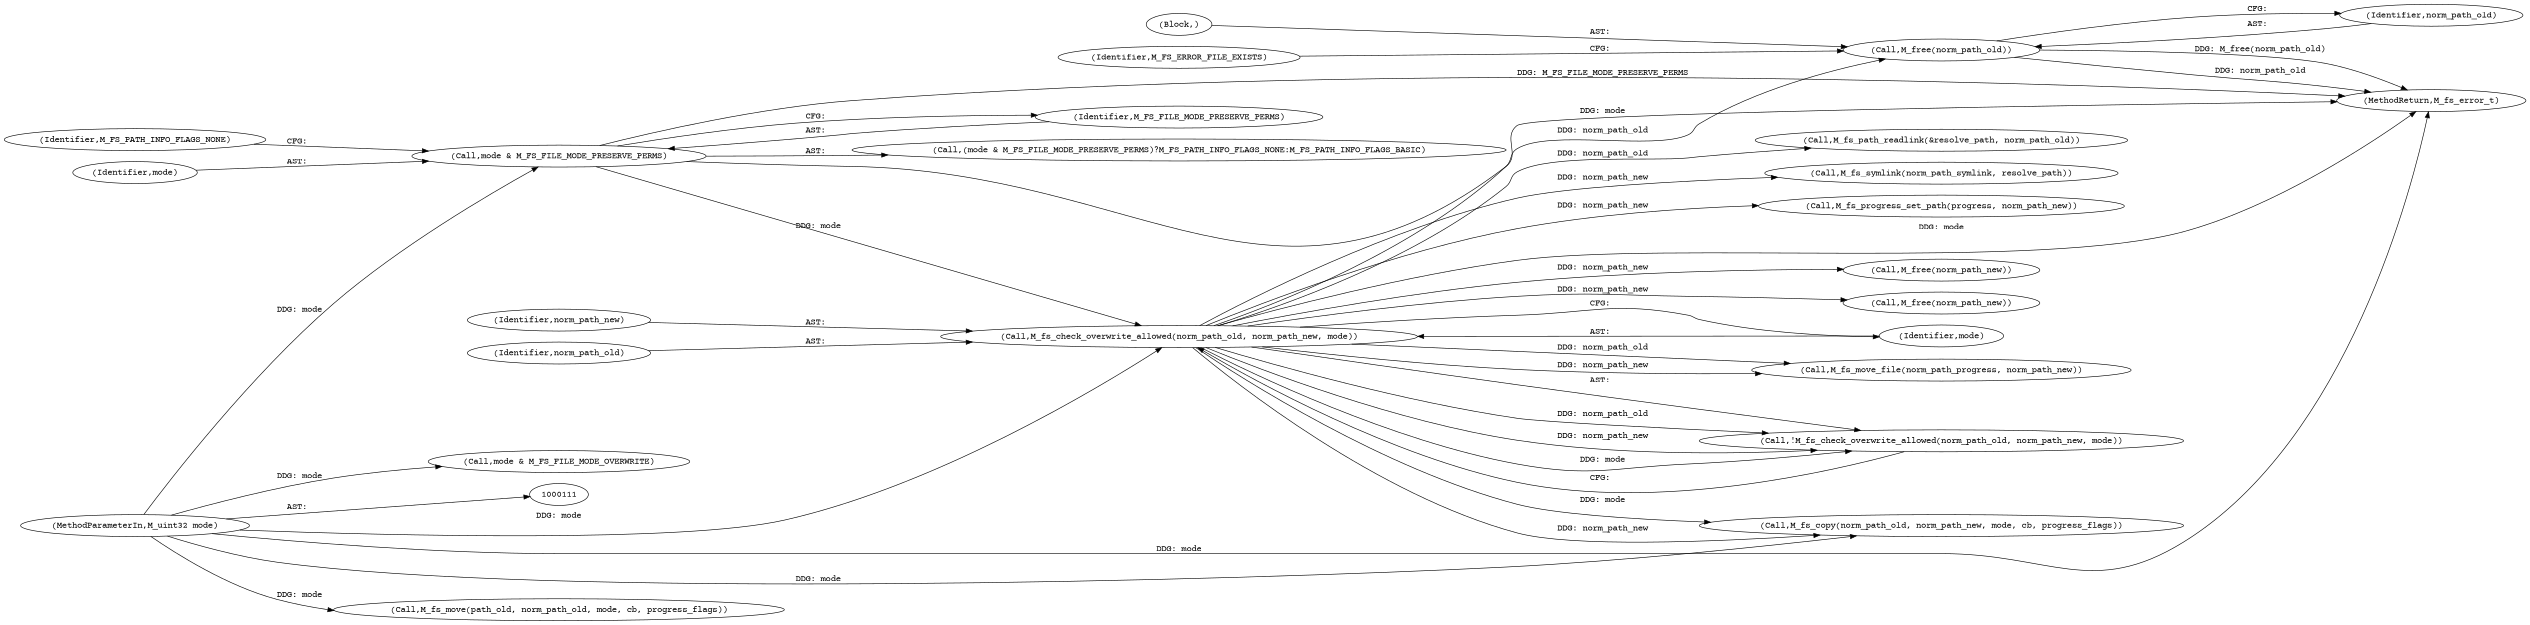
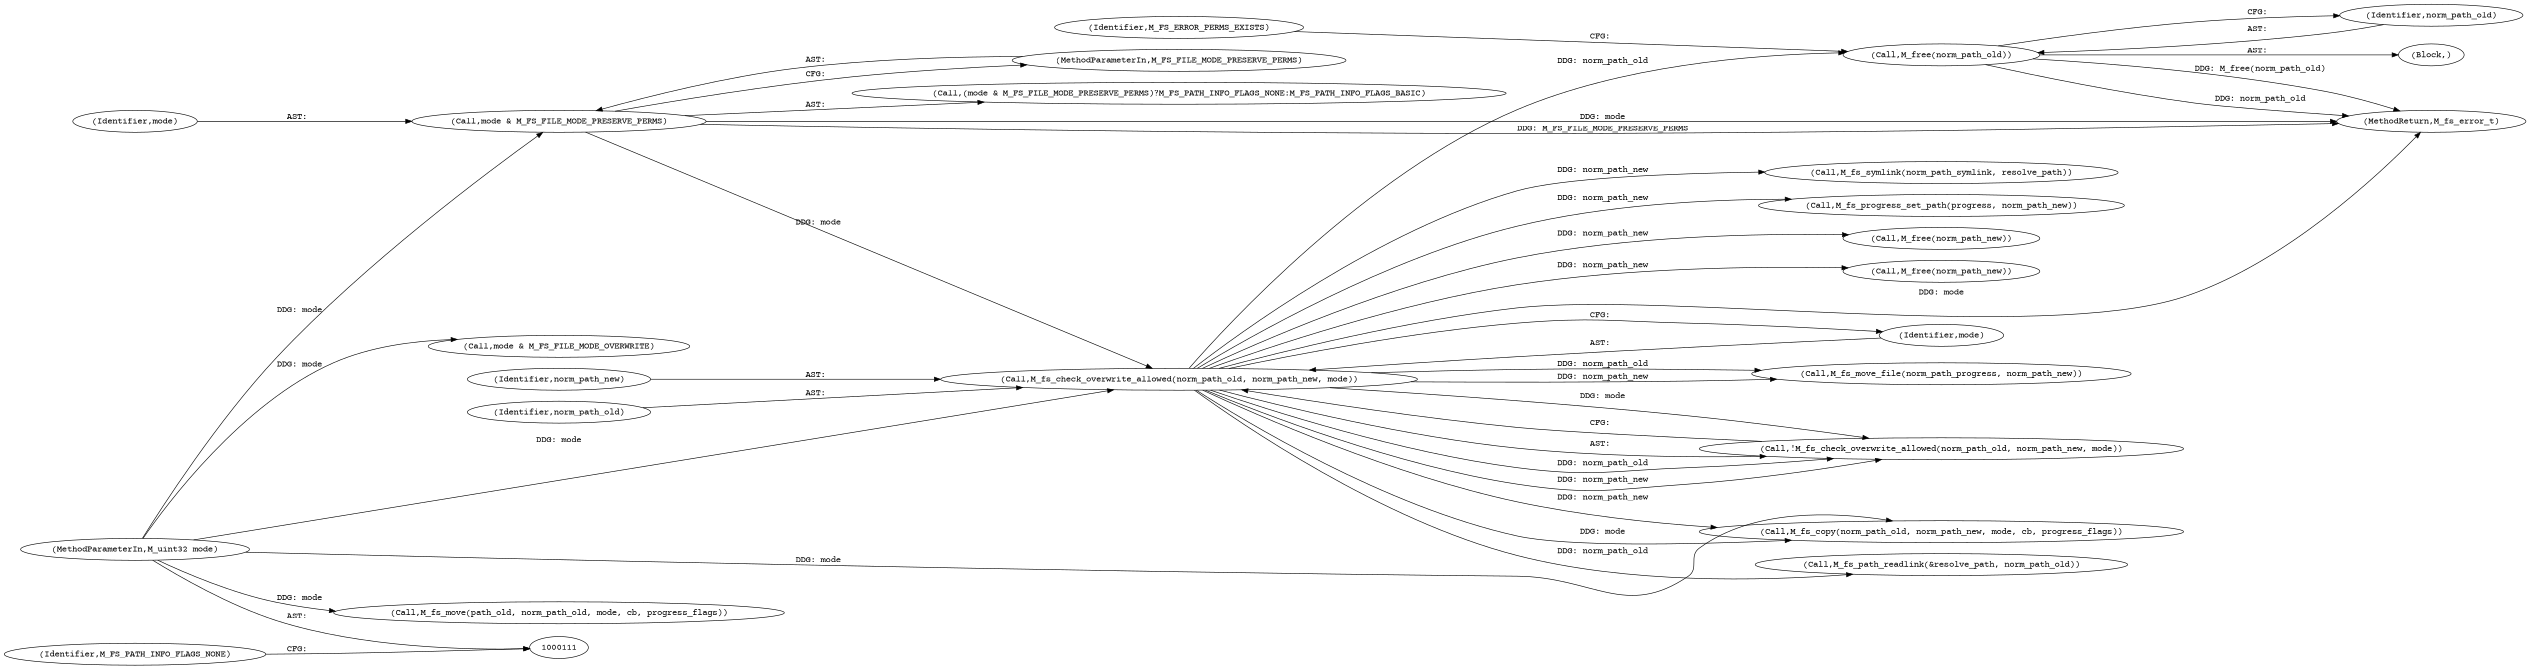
(1526, 36) -> (2216, 55)
(1179, 57) -> (1179, 27)
(1179, 117) -> (1179, 60)
(338, 148) -> (395, 652)
(1451, 554) -> none
